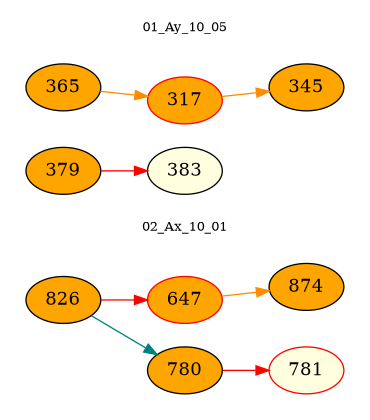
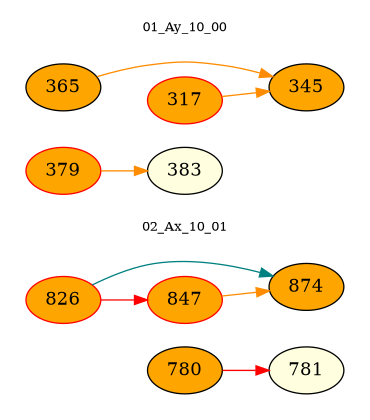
(185, 28) -> (185, 28)
(118, 93) -> (178, 62)
(63, 171) -> (63, 171)
(118, 171) -> (118, 171)
(63, 300) -> (63, 300)
(185, 300) -> (185, 300)
(119, 332) -> (175, 262)
(306, 370) -> (306, 370)
